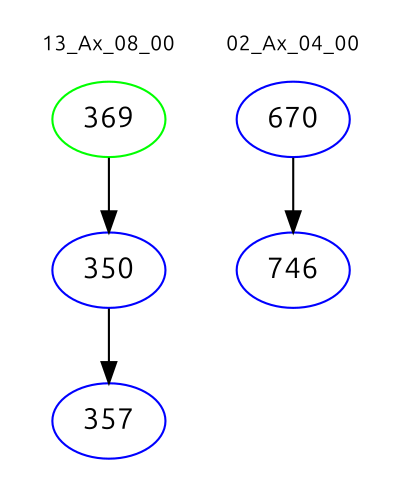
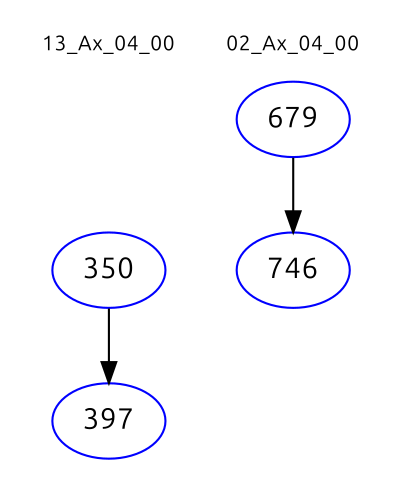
(109, 45) -> (109, 45)
(109, 119) -> none
(293, 119) -> (293, 119)
(109, 421) -> (109, 421)
